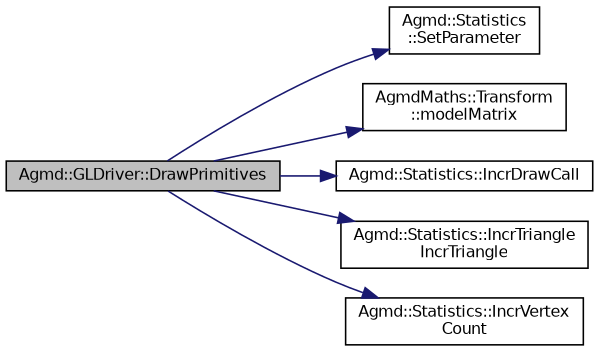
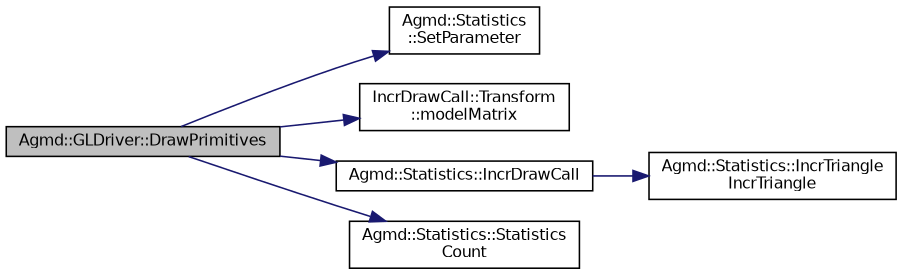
(464, 107) -> (464, 107)
(276, 204) -> (613, 176)
(464, 321) -> (464, 245)
